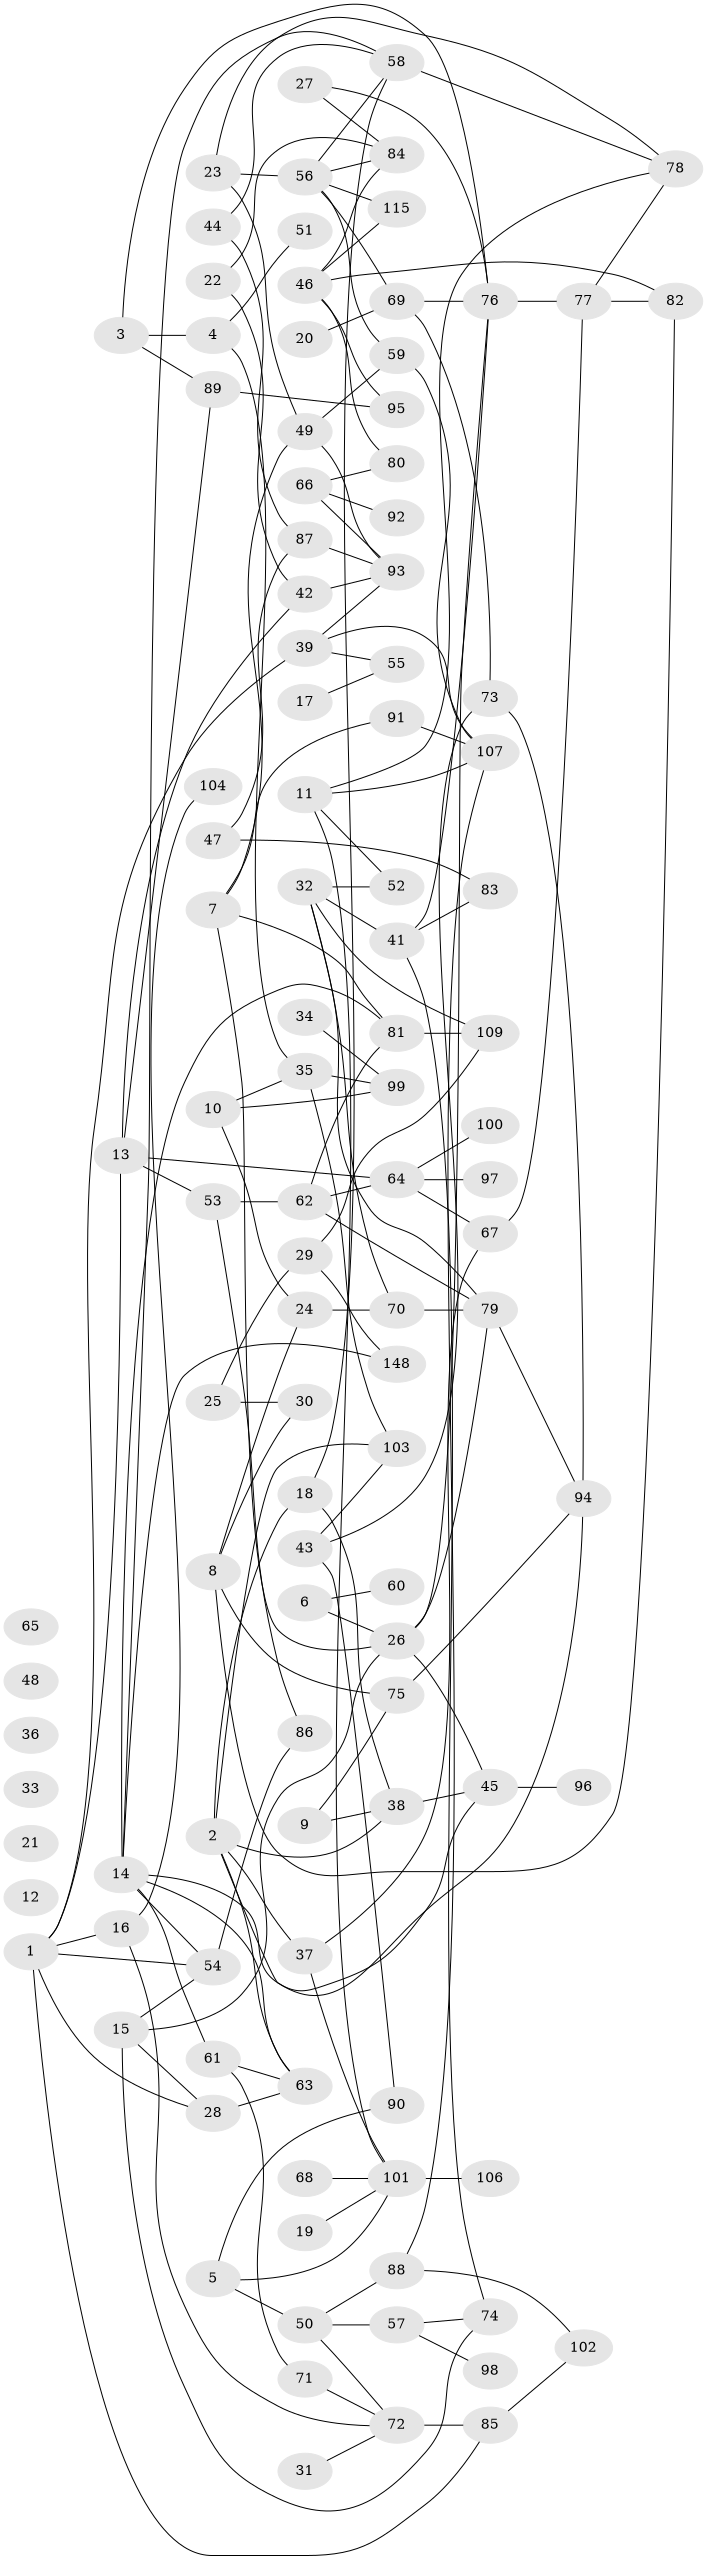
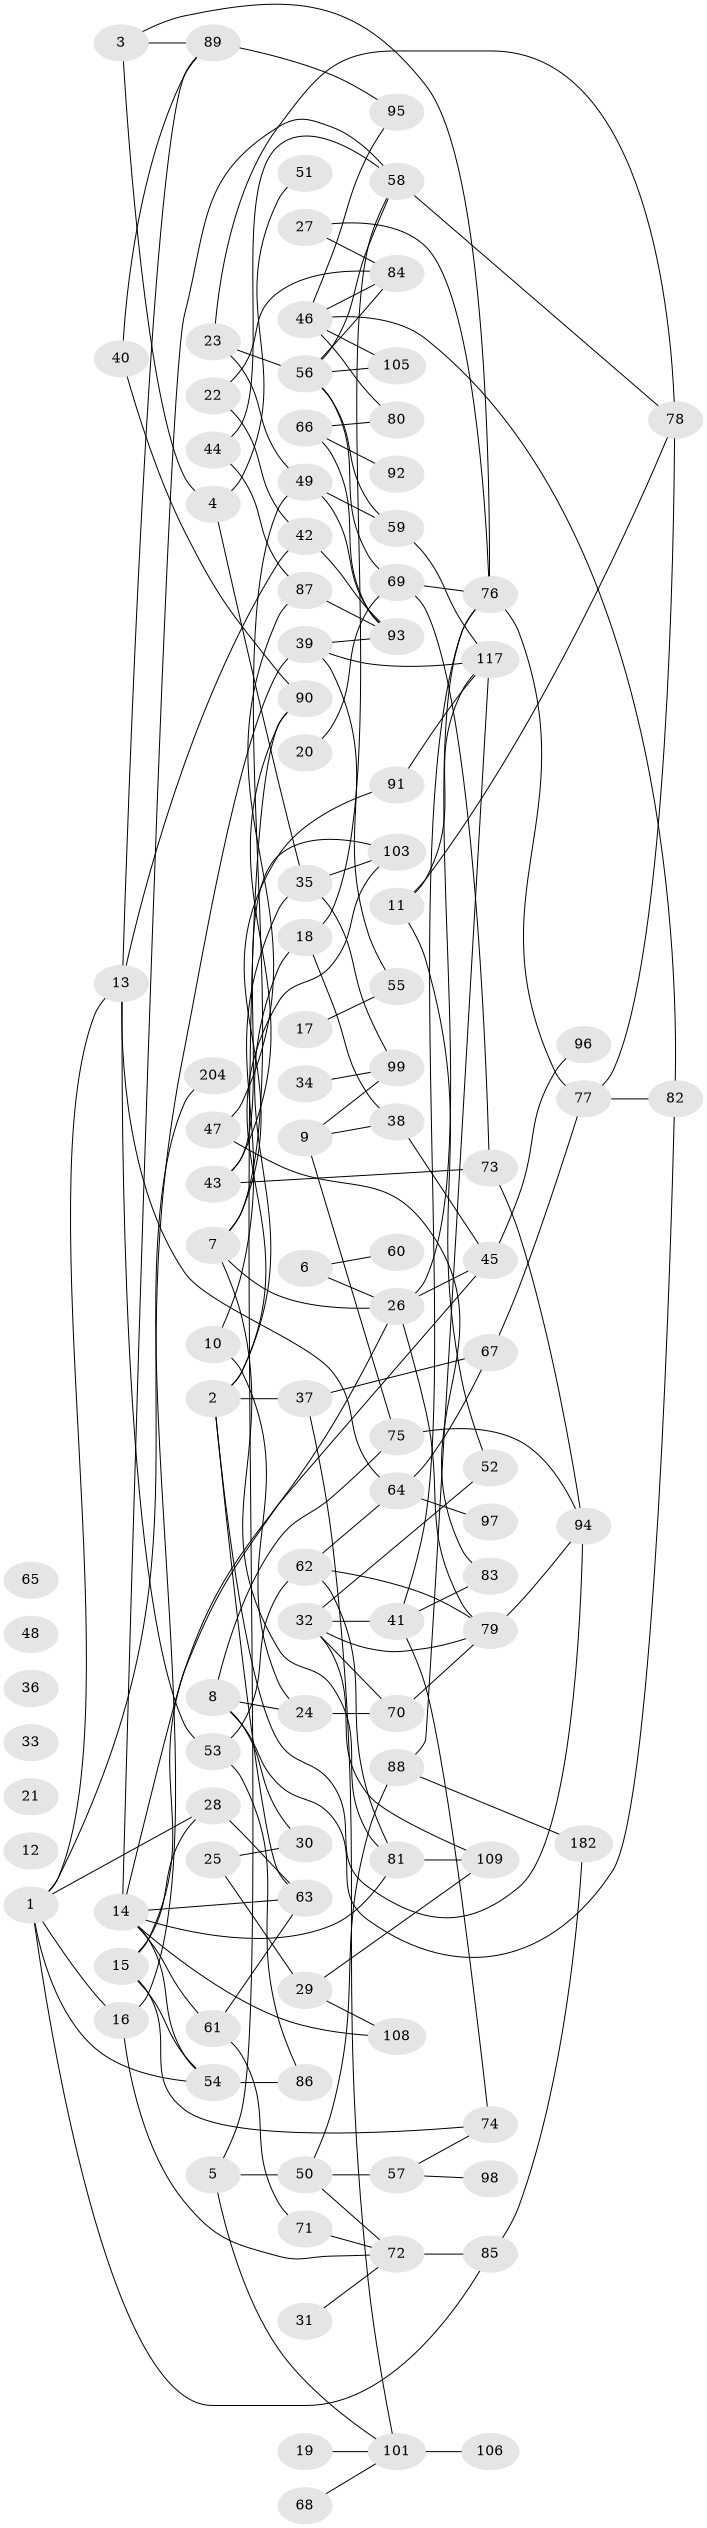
(397, 209) -> (397, 366)
none -> (121, 359)
(490, 752) -> (490, 660)
(213, 787) -> (213, 1076)
(306, 1102) -> (351, 1103)
(490, 1126) -> none
(397, 1364) -> (397, 2036)
(342, 1488) -> none
(313, 1856) -> none
(584, 2348) -> (584, 1844)
